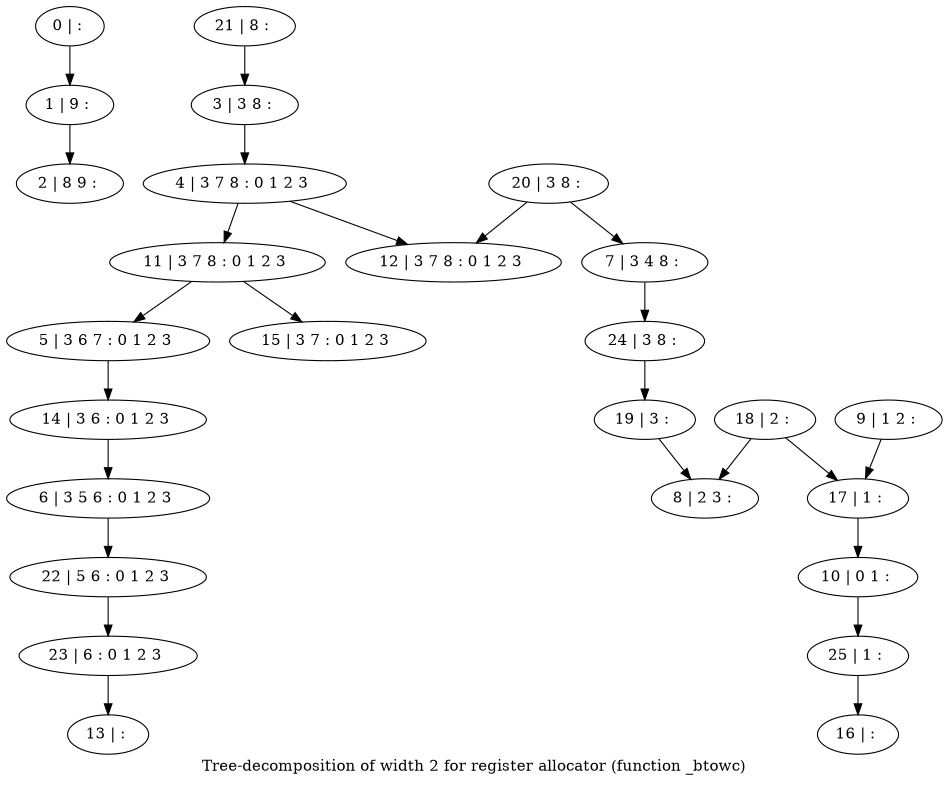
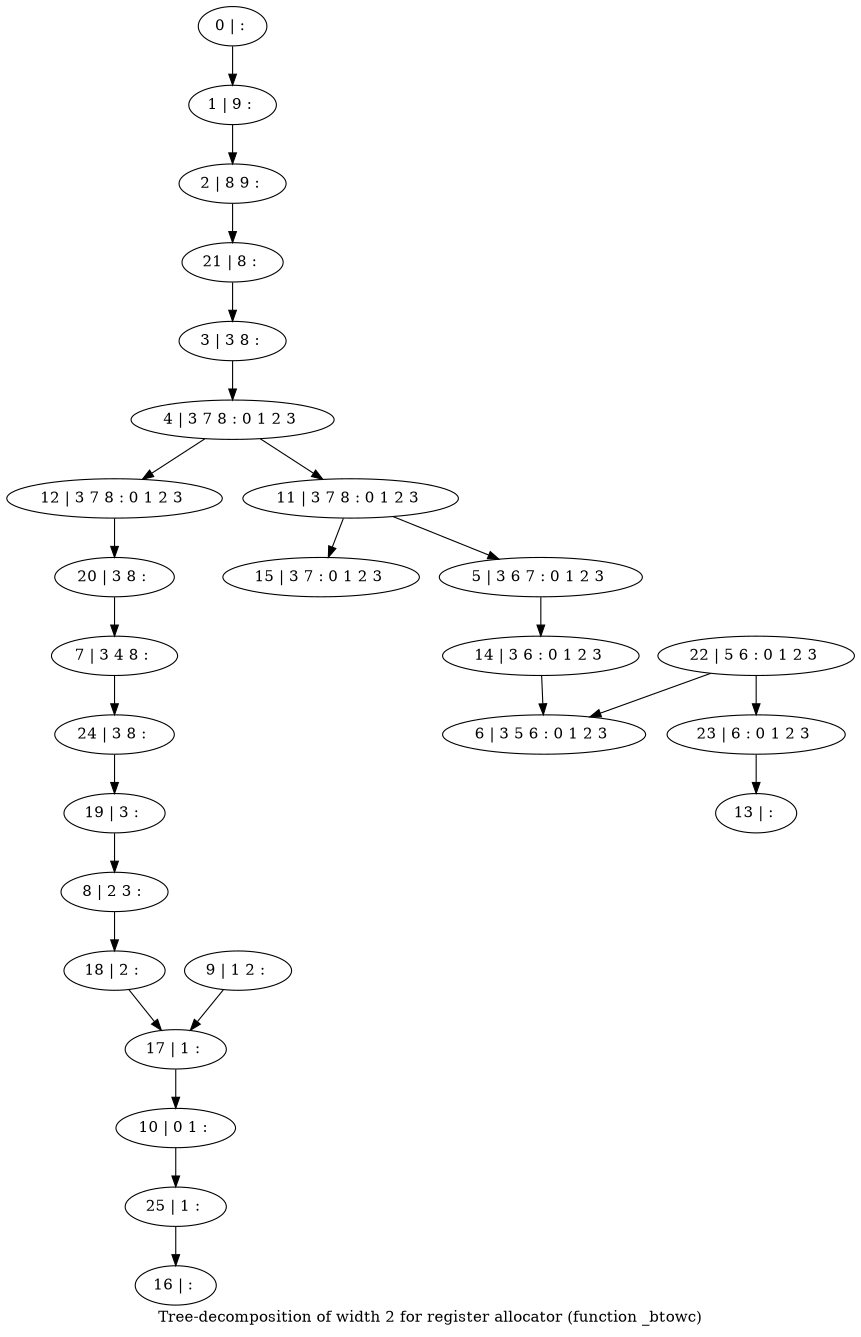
none -> (233, 218)
(506, 219) -> (115, 532)
(738, 455) -> (115, 926)
(108, 532) -> (655, 693)
